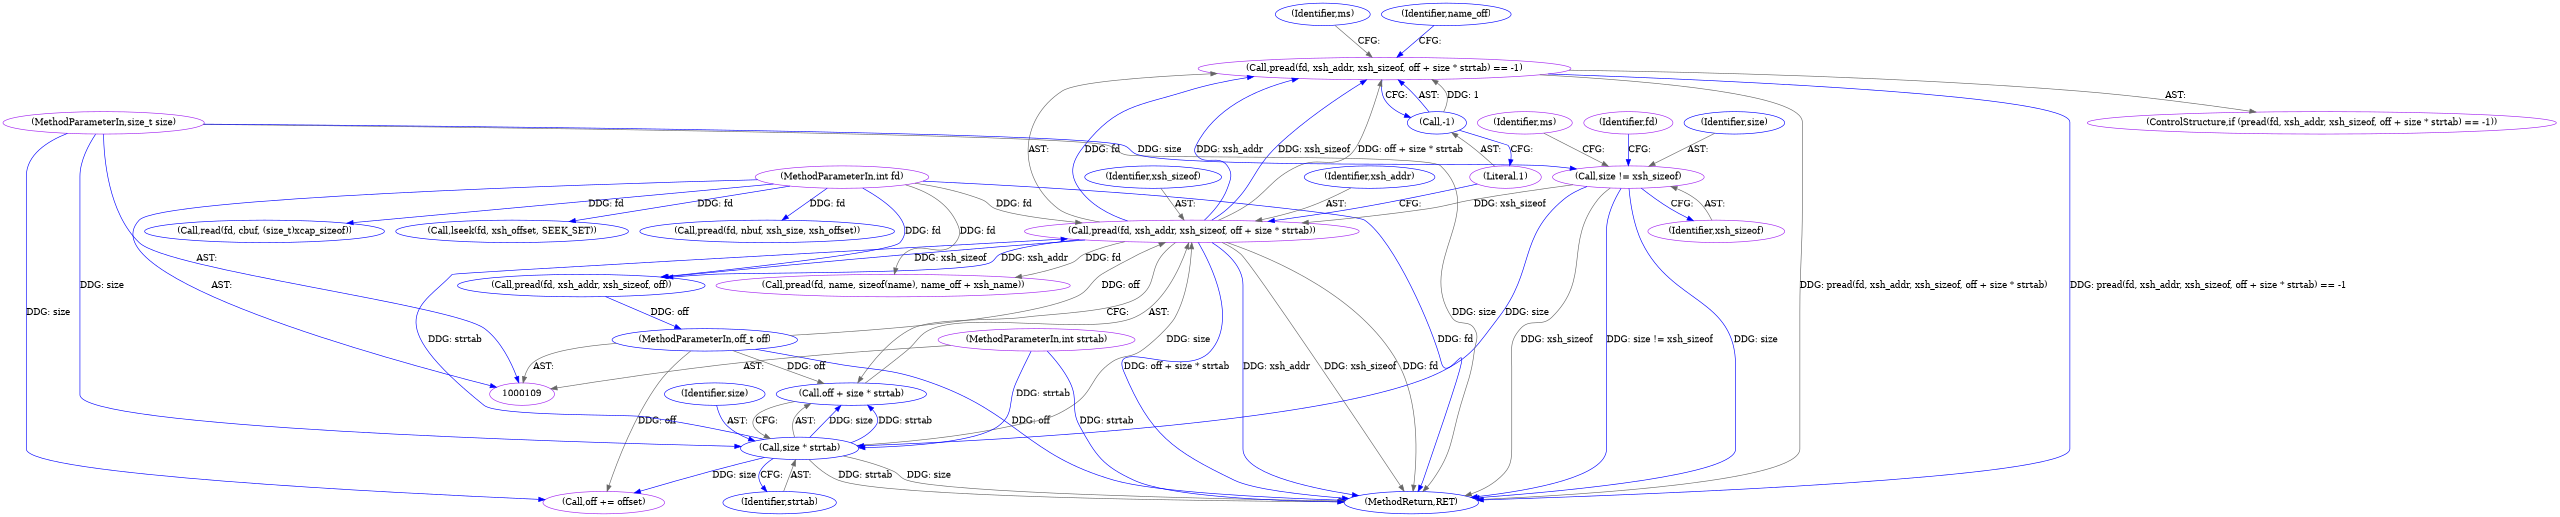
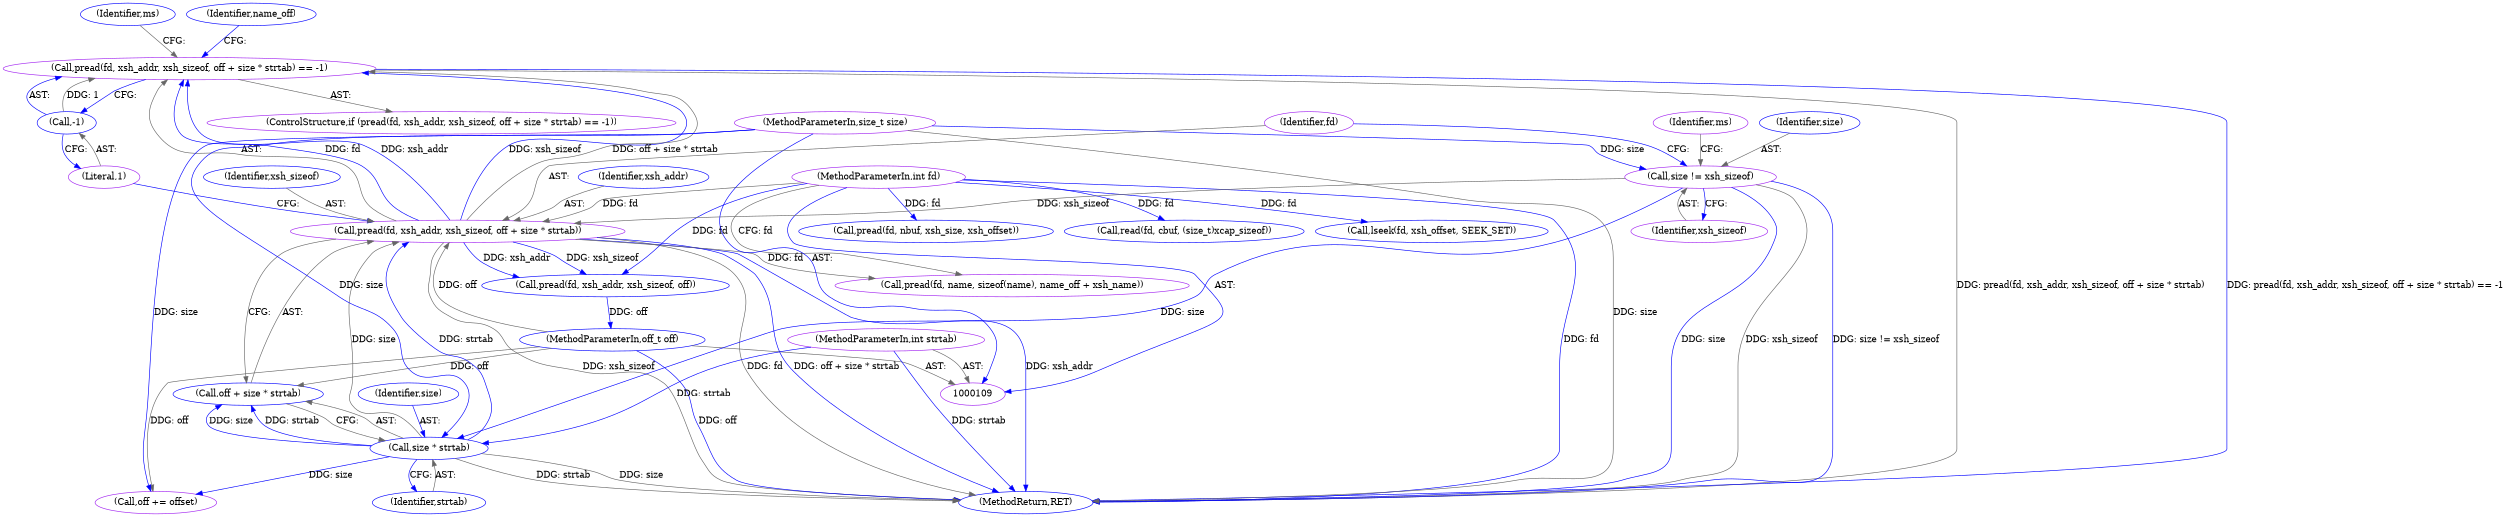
none -> (873, 146)
(978, 231) -> (756, 231)
